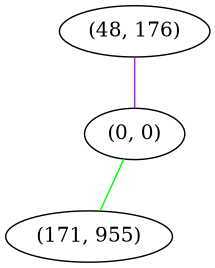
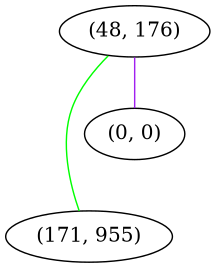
(112, 185) -> (68, 128)
